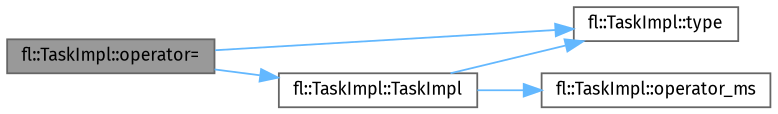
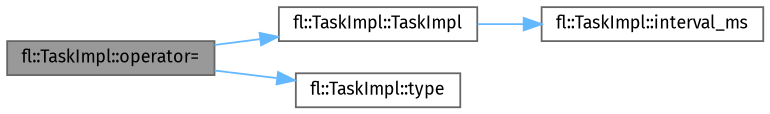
(508, 59) -> none
(656, 90) -> (652, 24)
